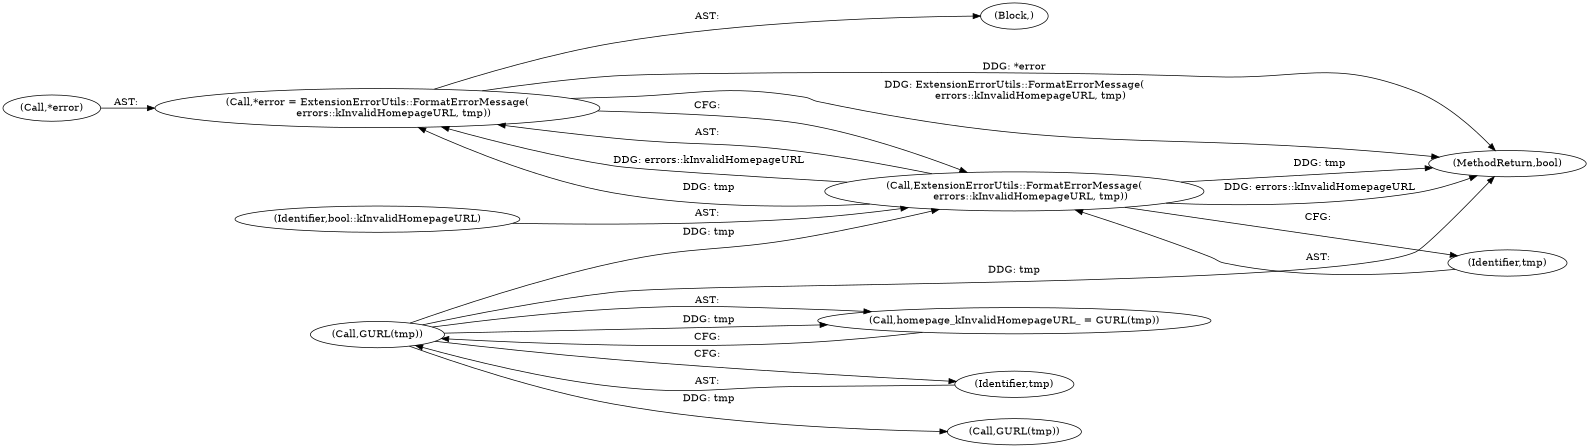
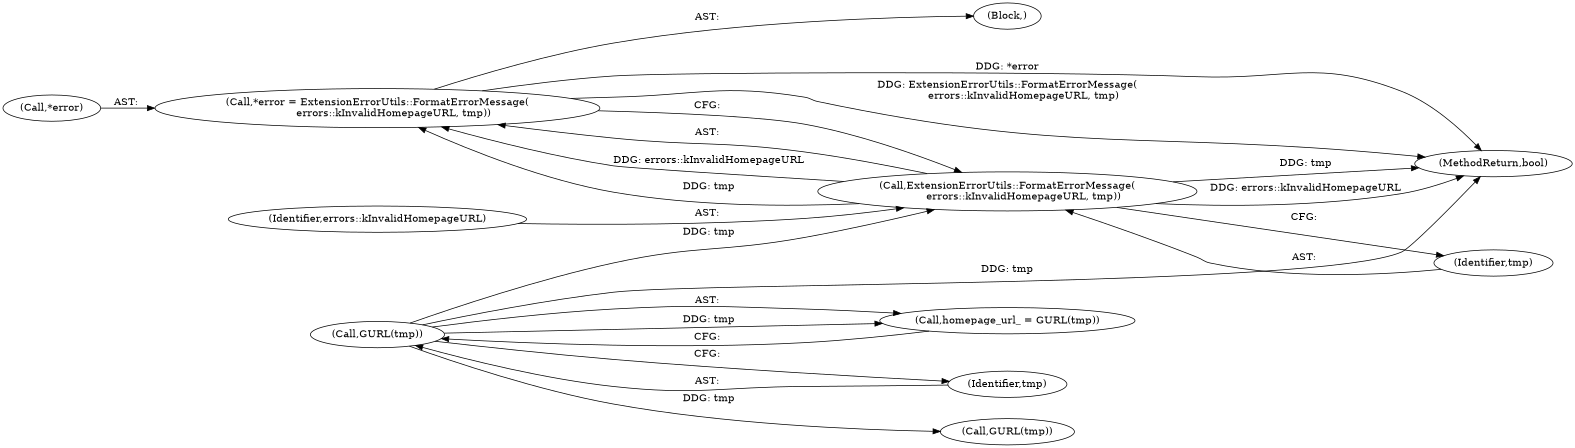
(377, 219) -> (377, 219)
(1014, 321) -> (1007, 321)
